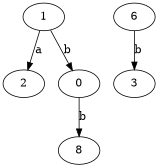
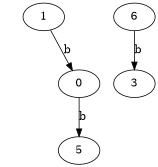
(24, 84) -> none
(79, 151) -> (79, 151)
